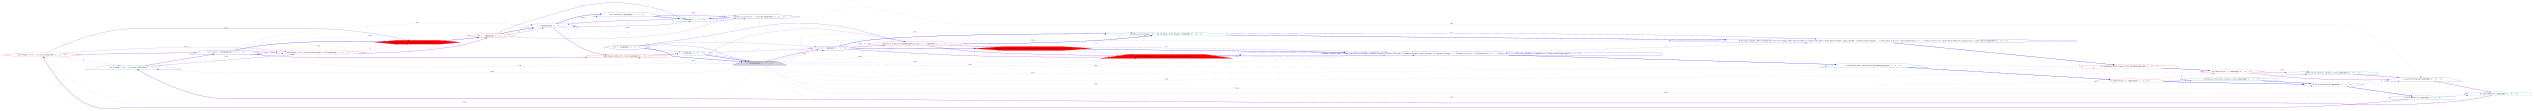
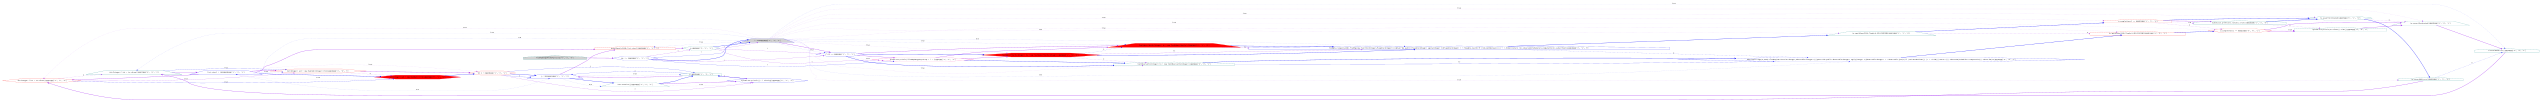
(135, 53) -> (136, 78)
none -> (555, 58)
